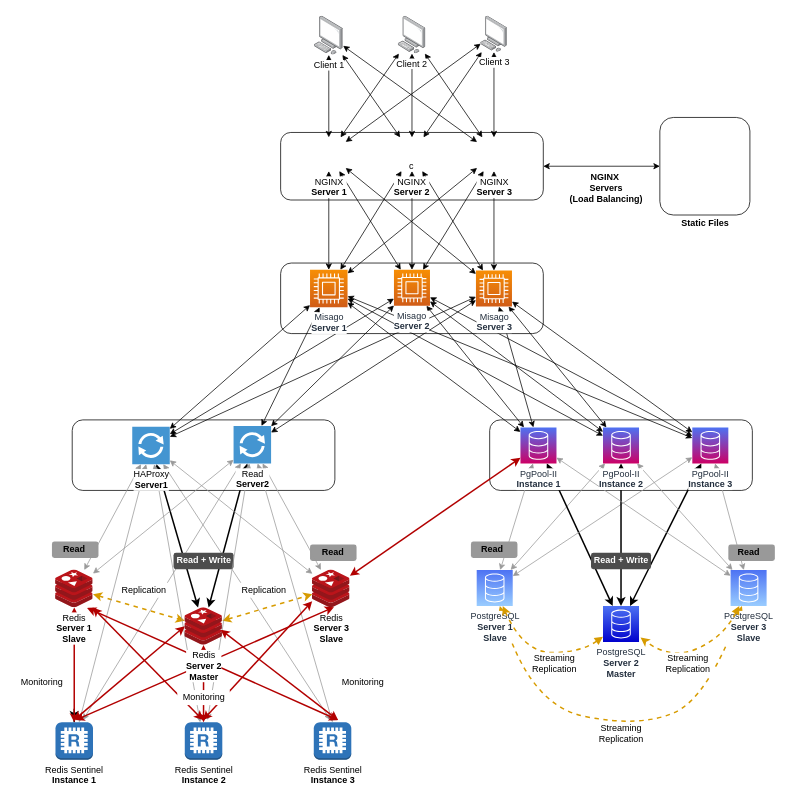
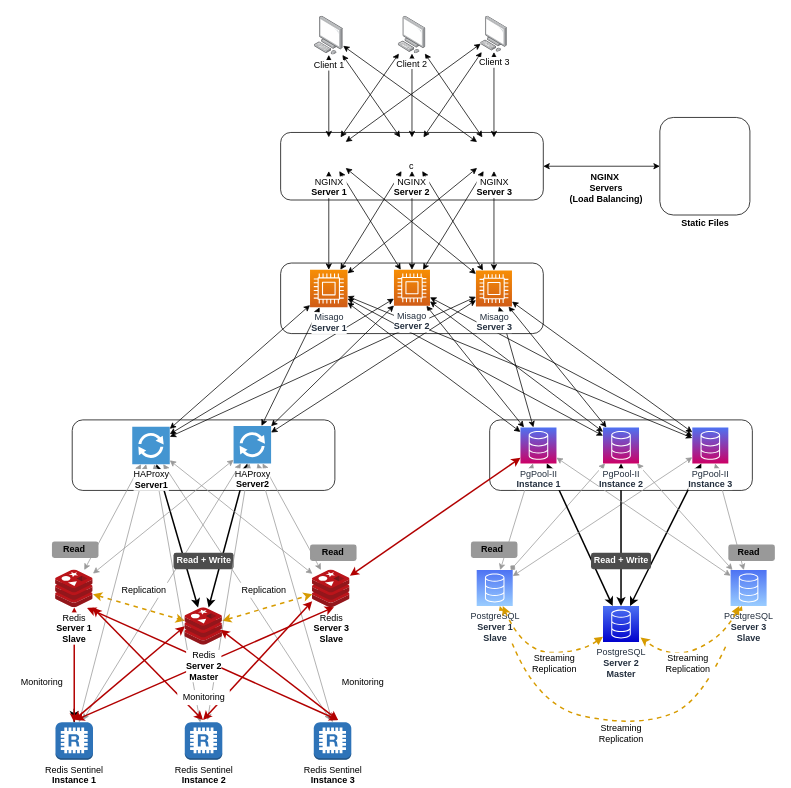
(253, 479) -> (253, 479)
(515, 565) -> (515, 565)
(203, 709) -> none
